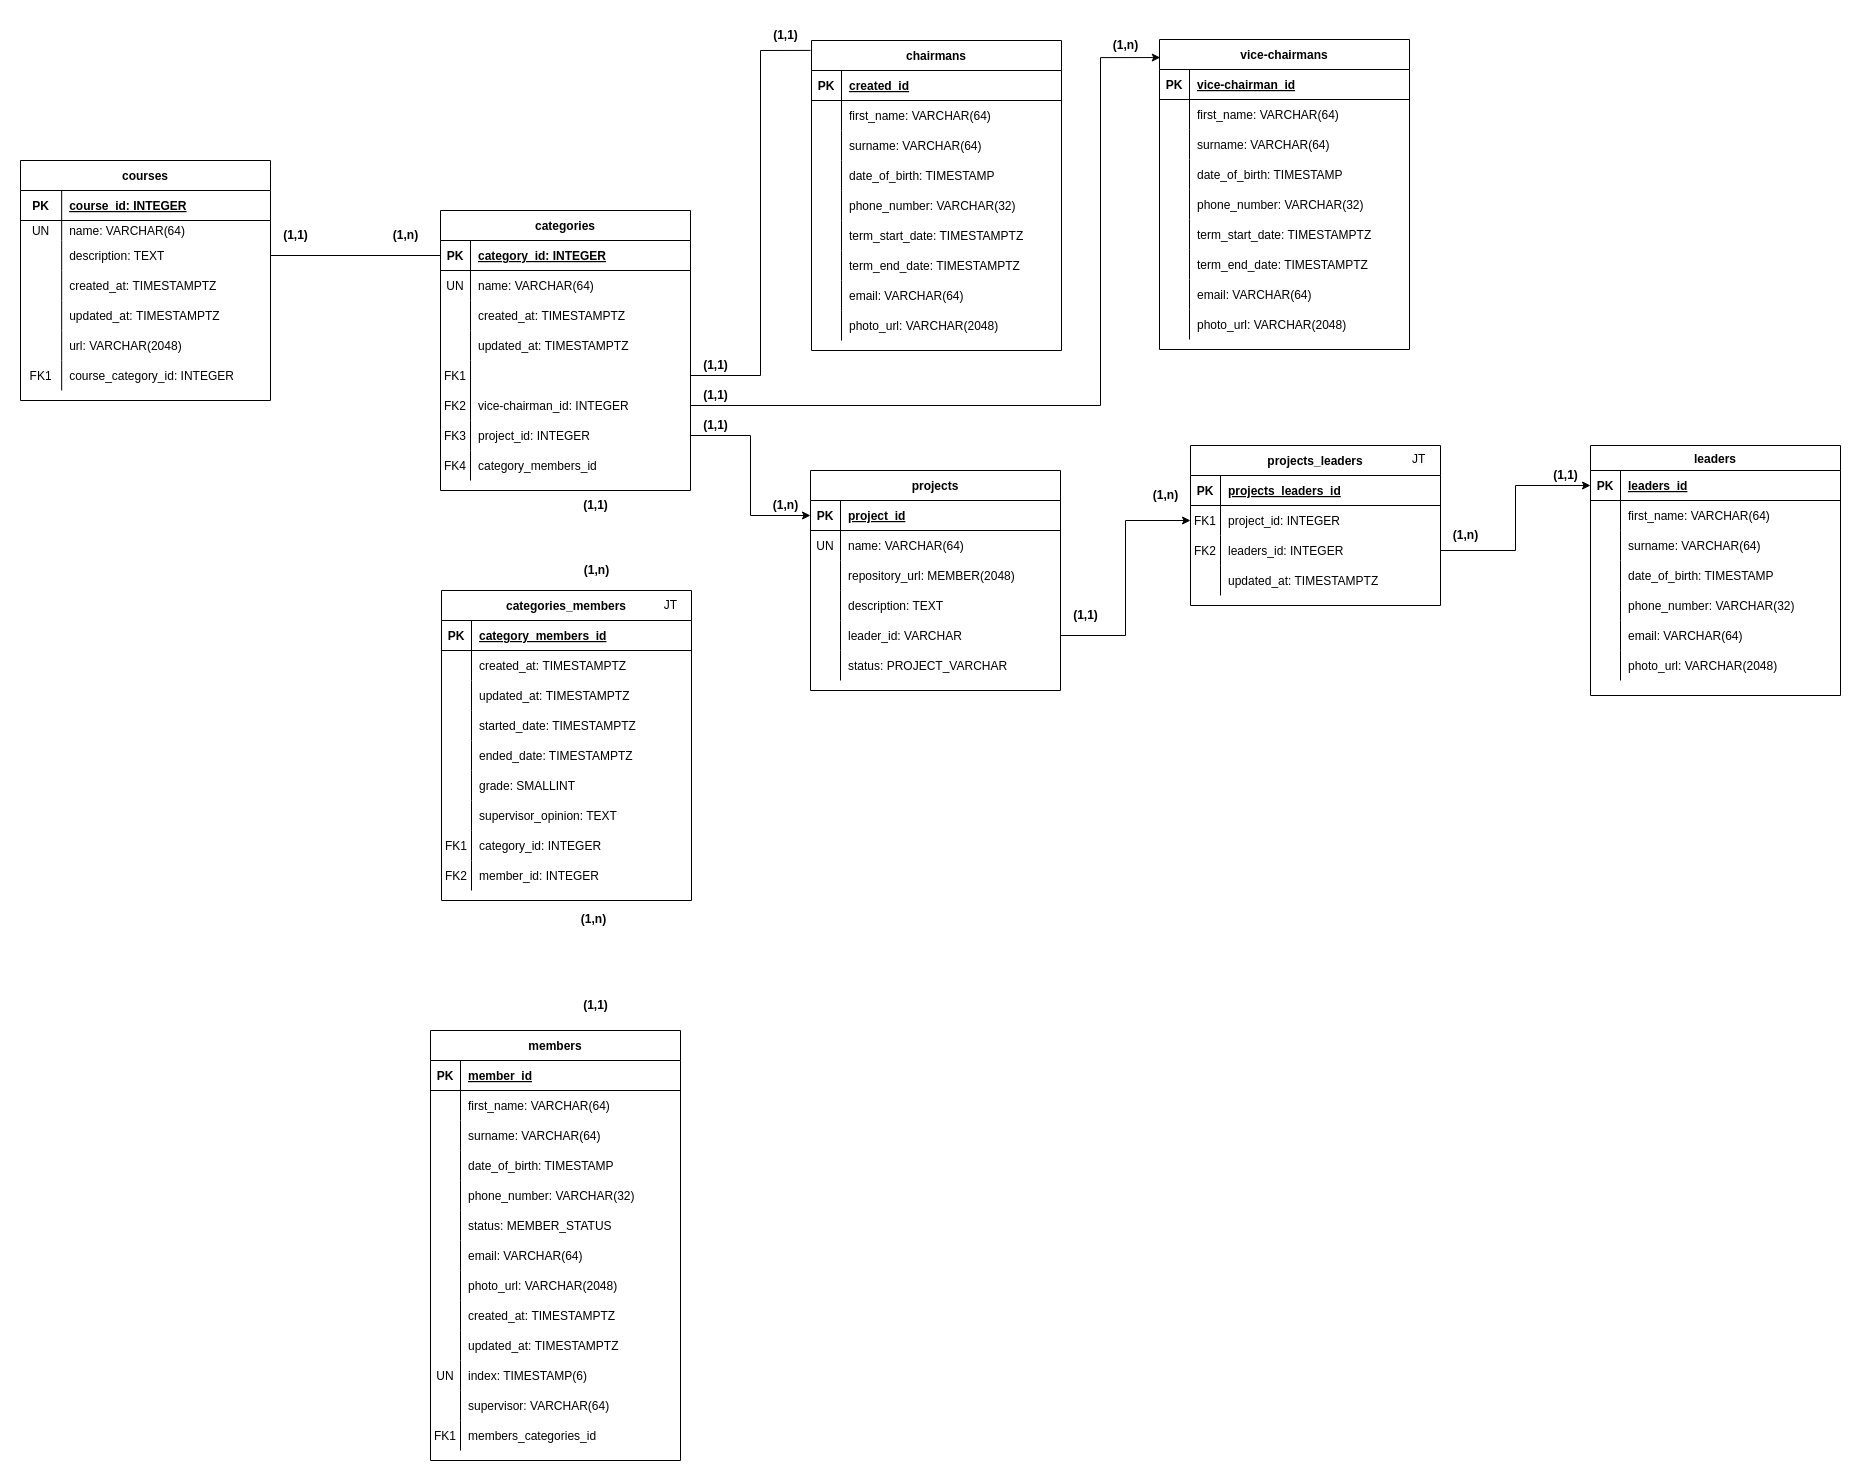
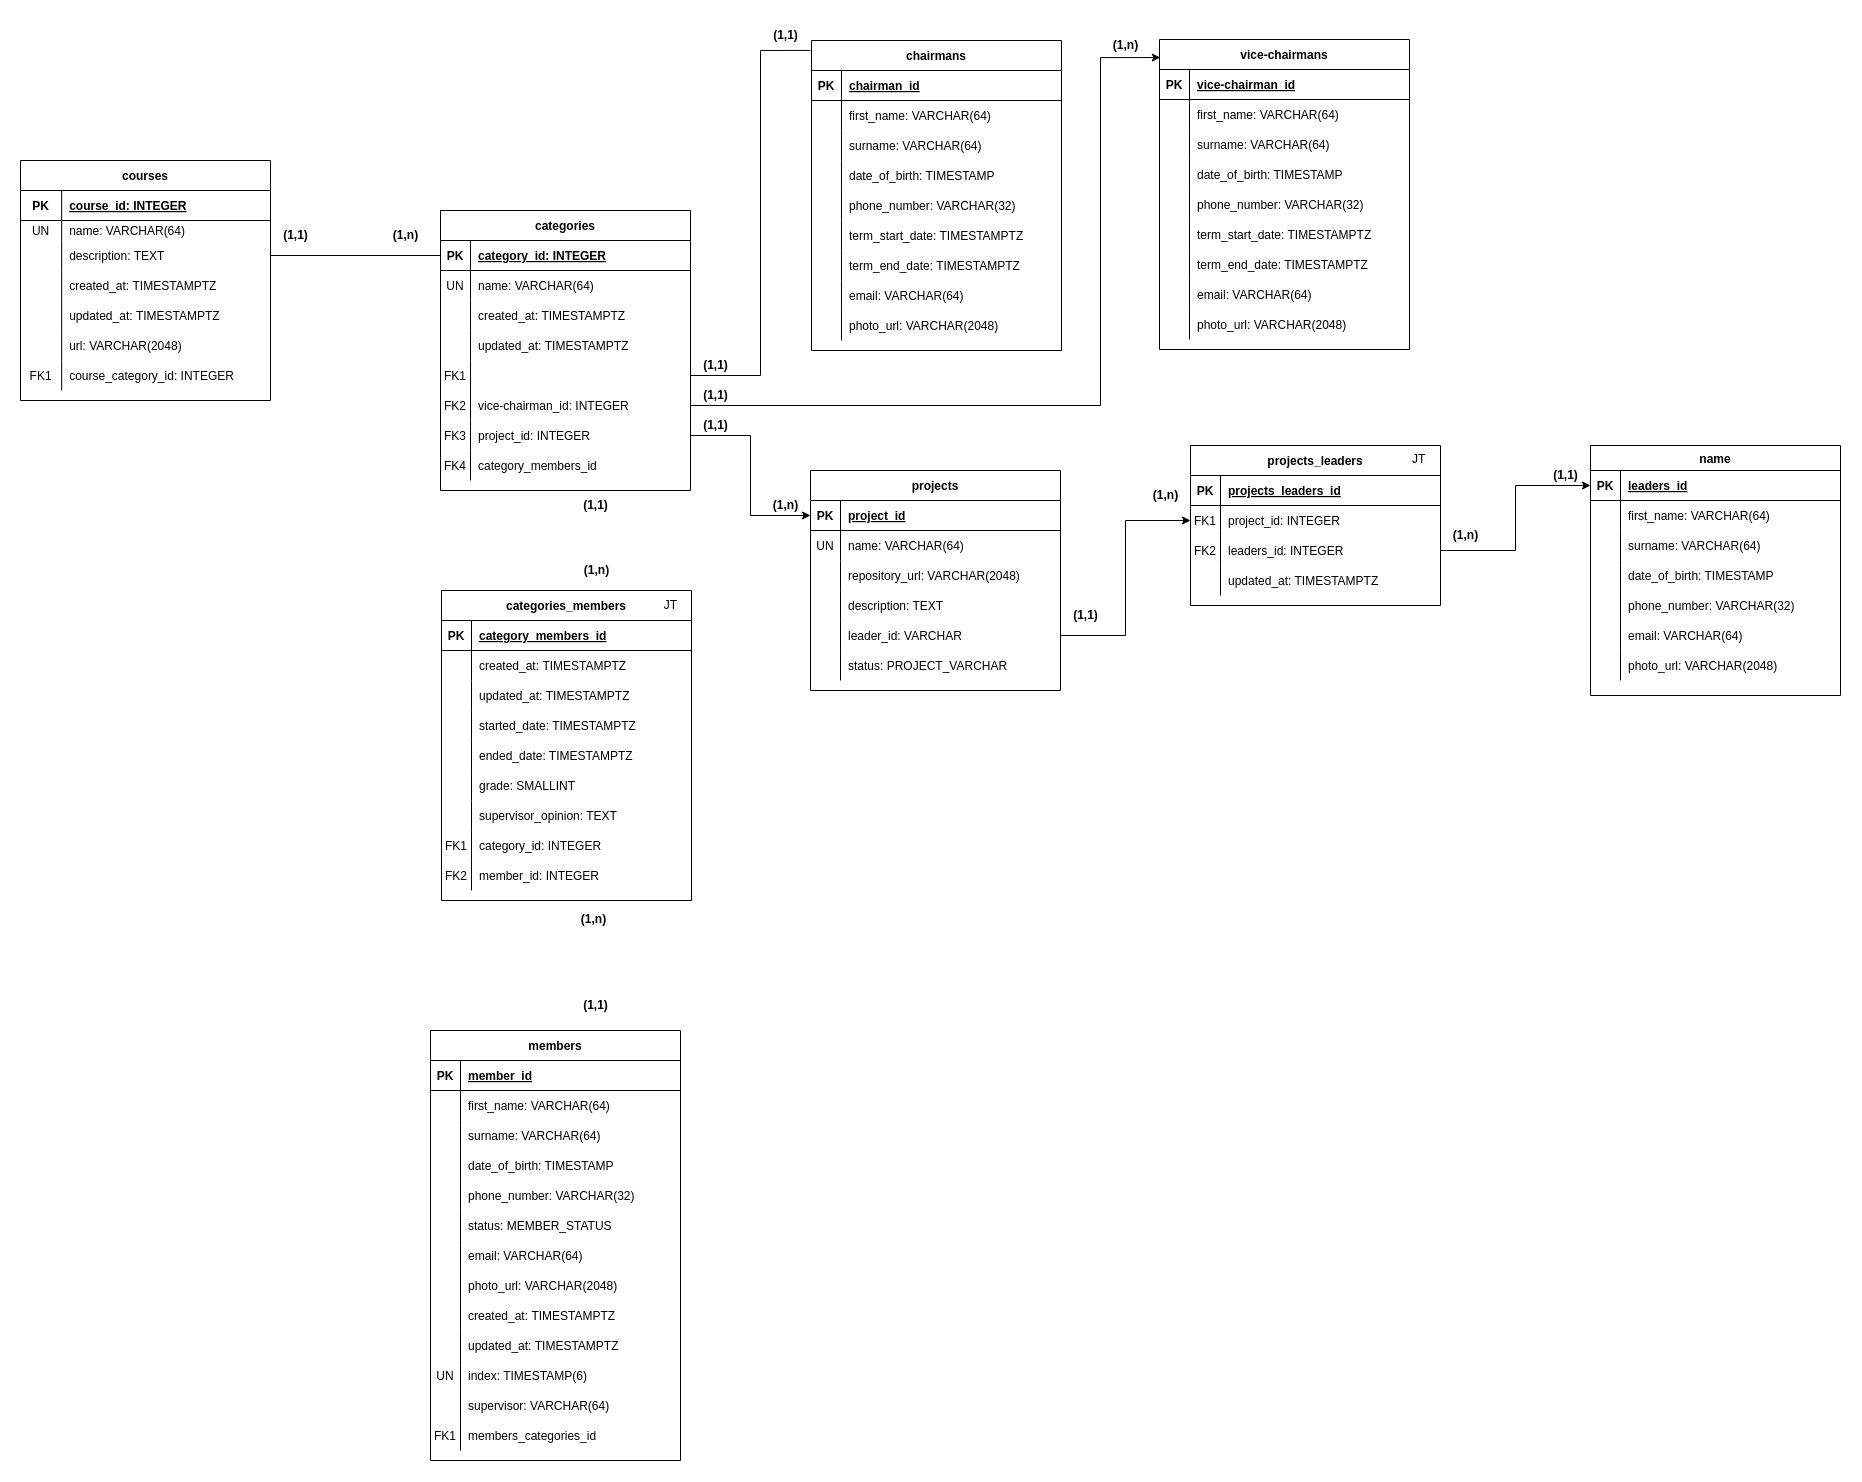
(881, 86) -> (883, 86)
(1715, 459) -> (1715, 459)
(936, 576) -> (939, 576)
